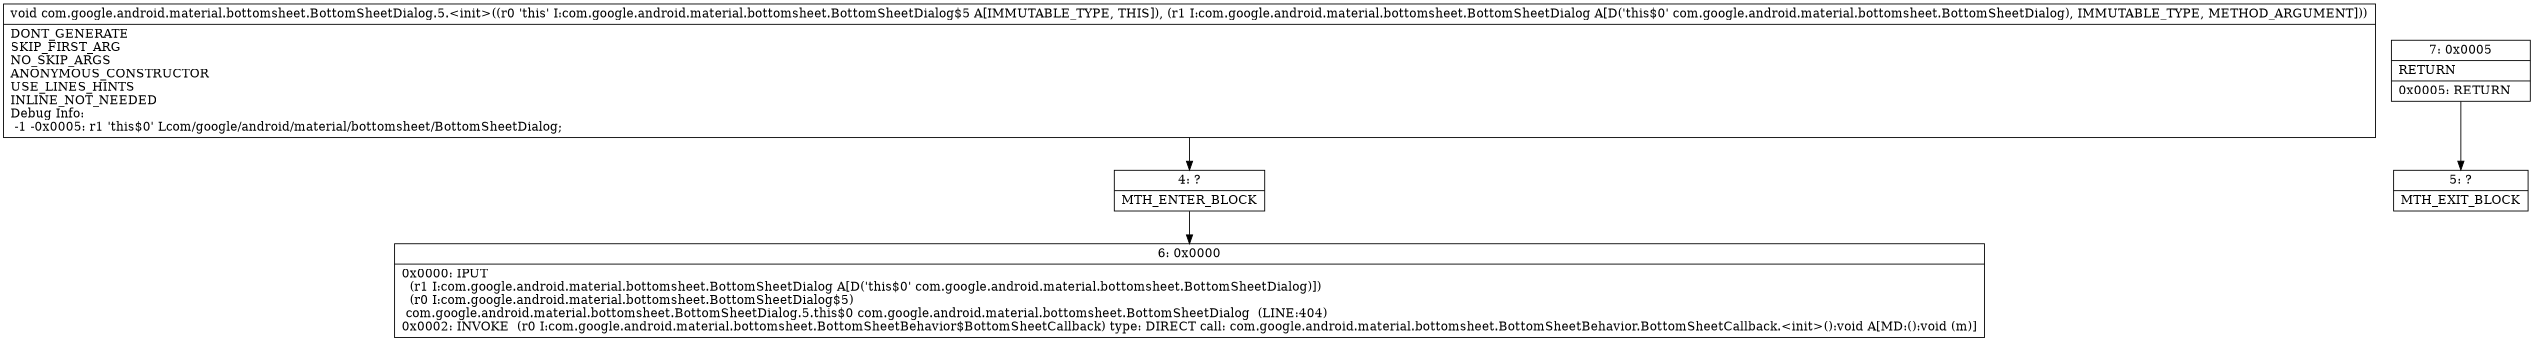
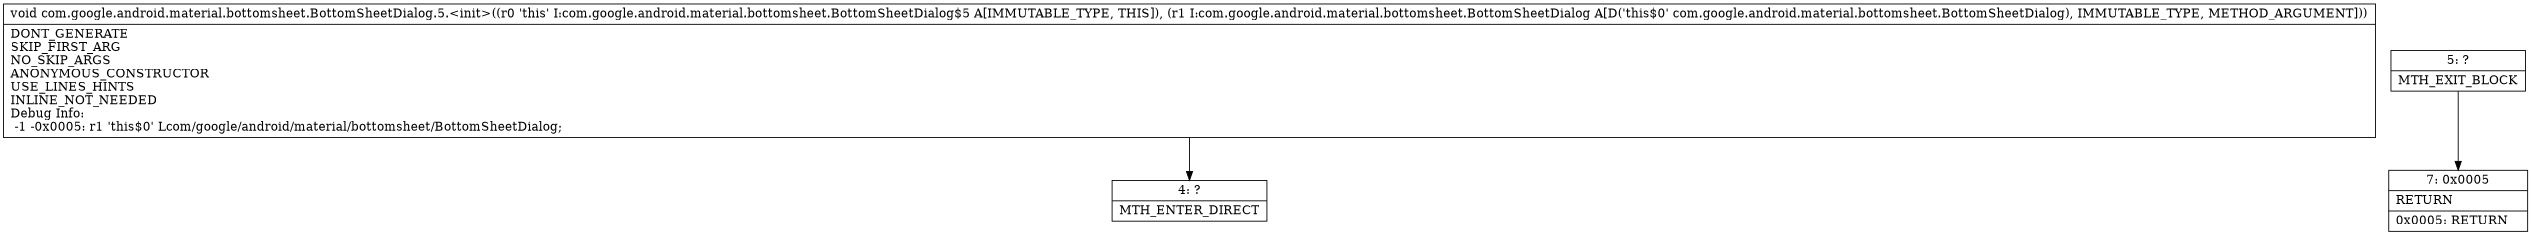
(2461, 131) -> (2458, 126)
(1190, 200) -> (1190, 211)
(1190, 291) -> none
